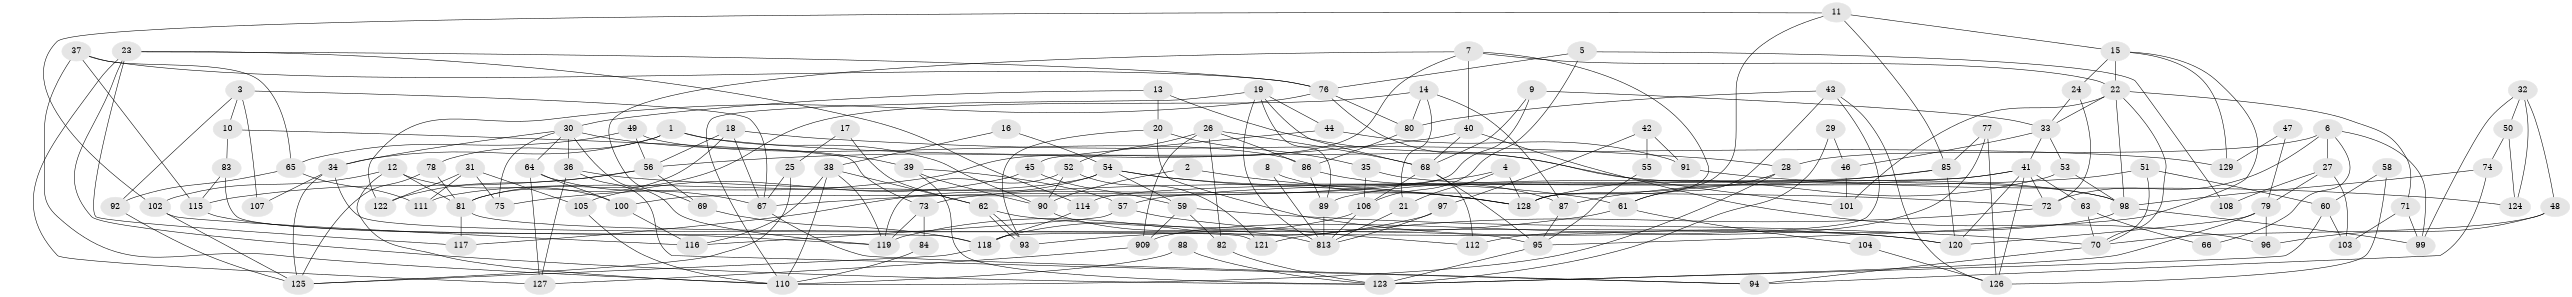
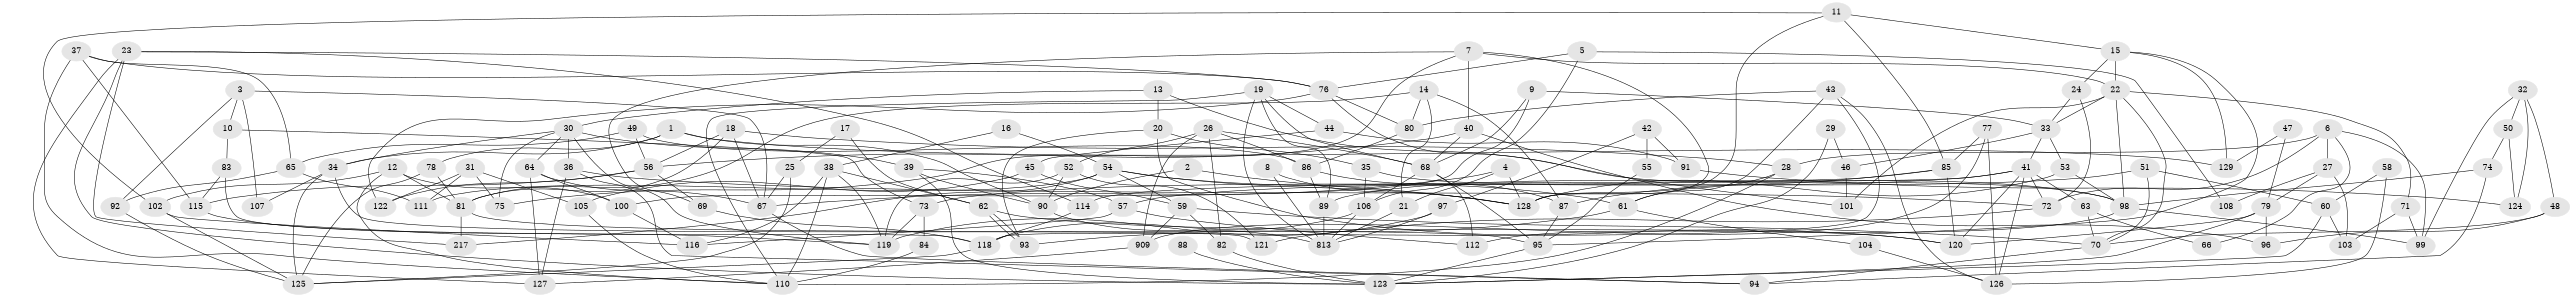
(461, 246) -> (461, 246)
(986, 275) -> none
